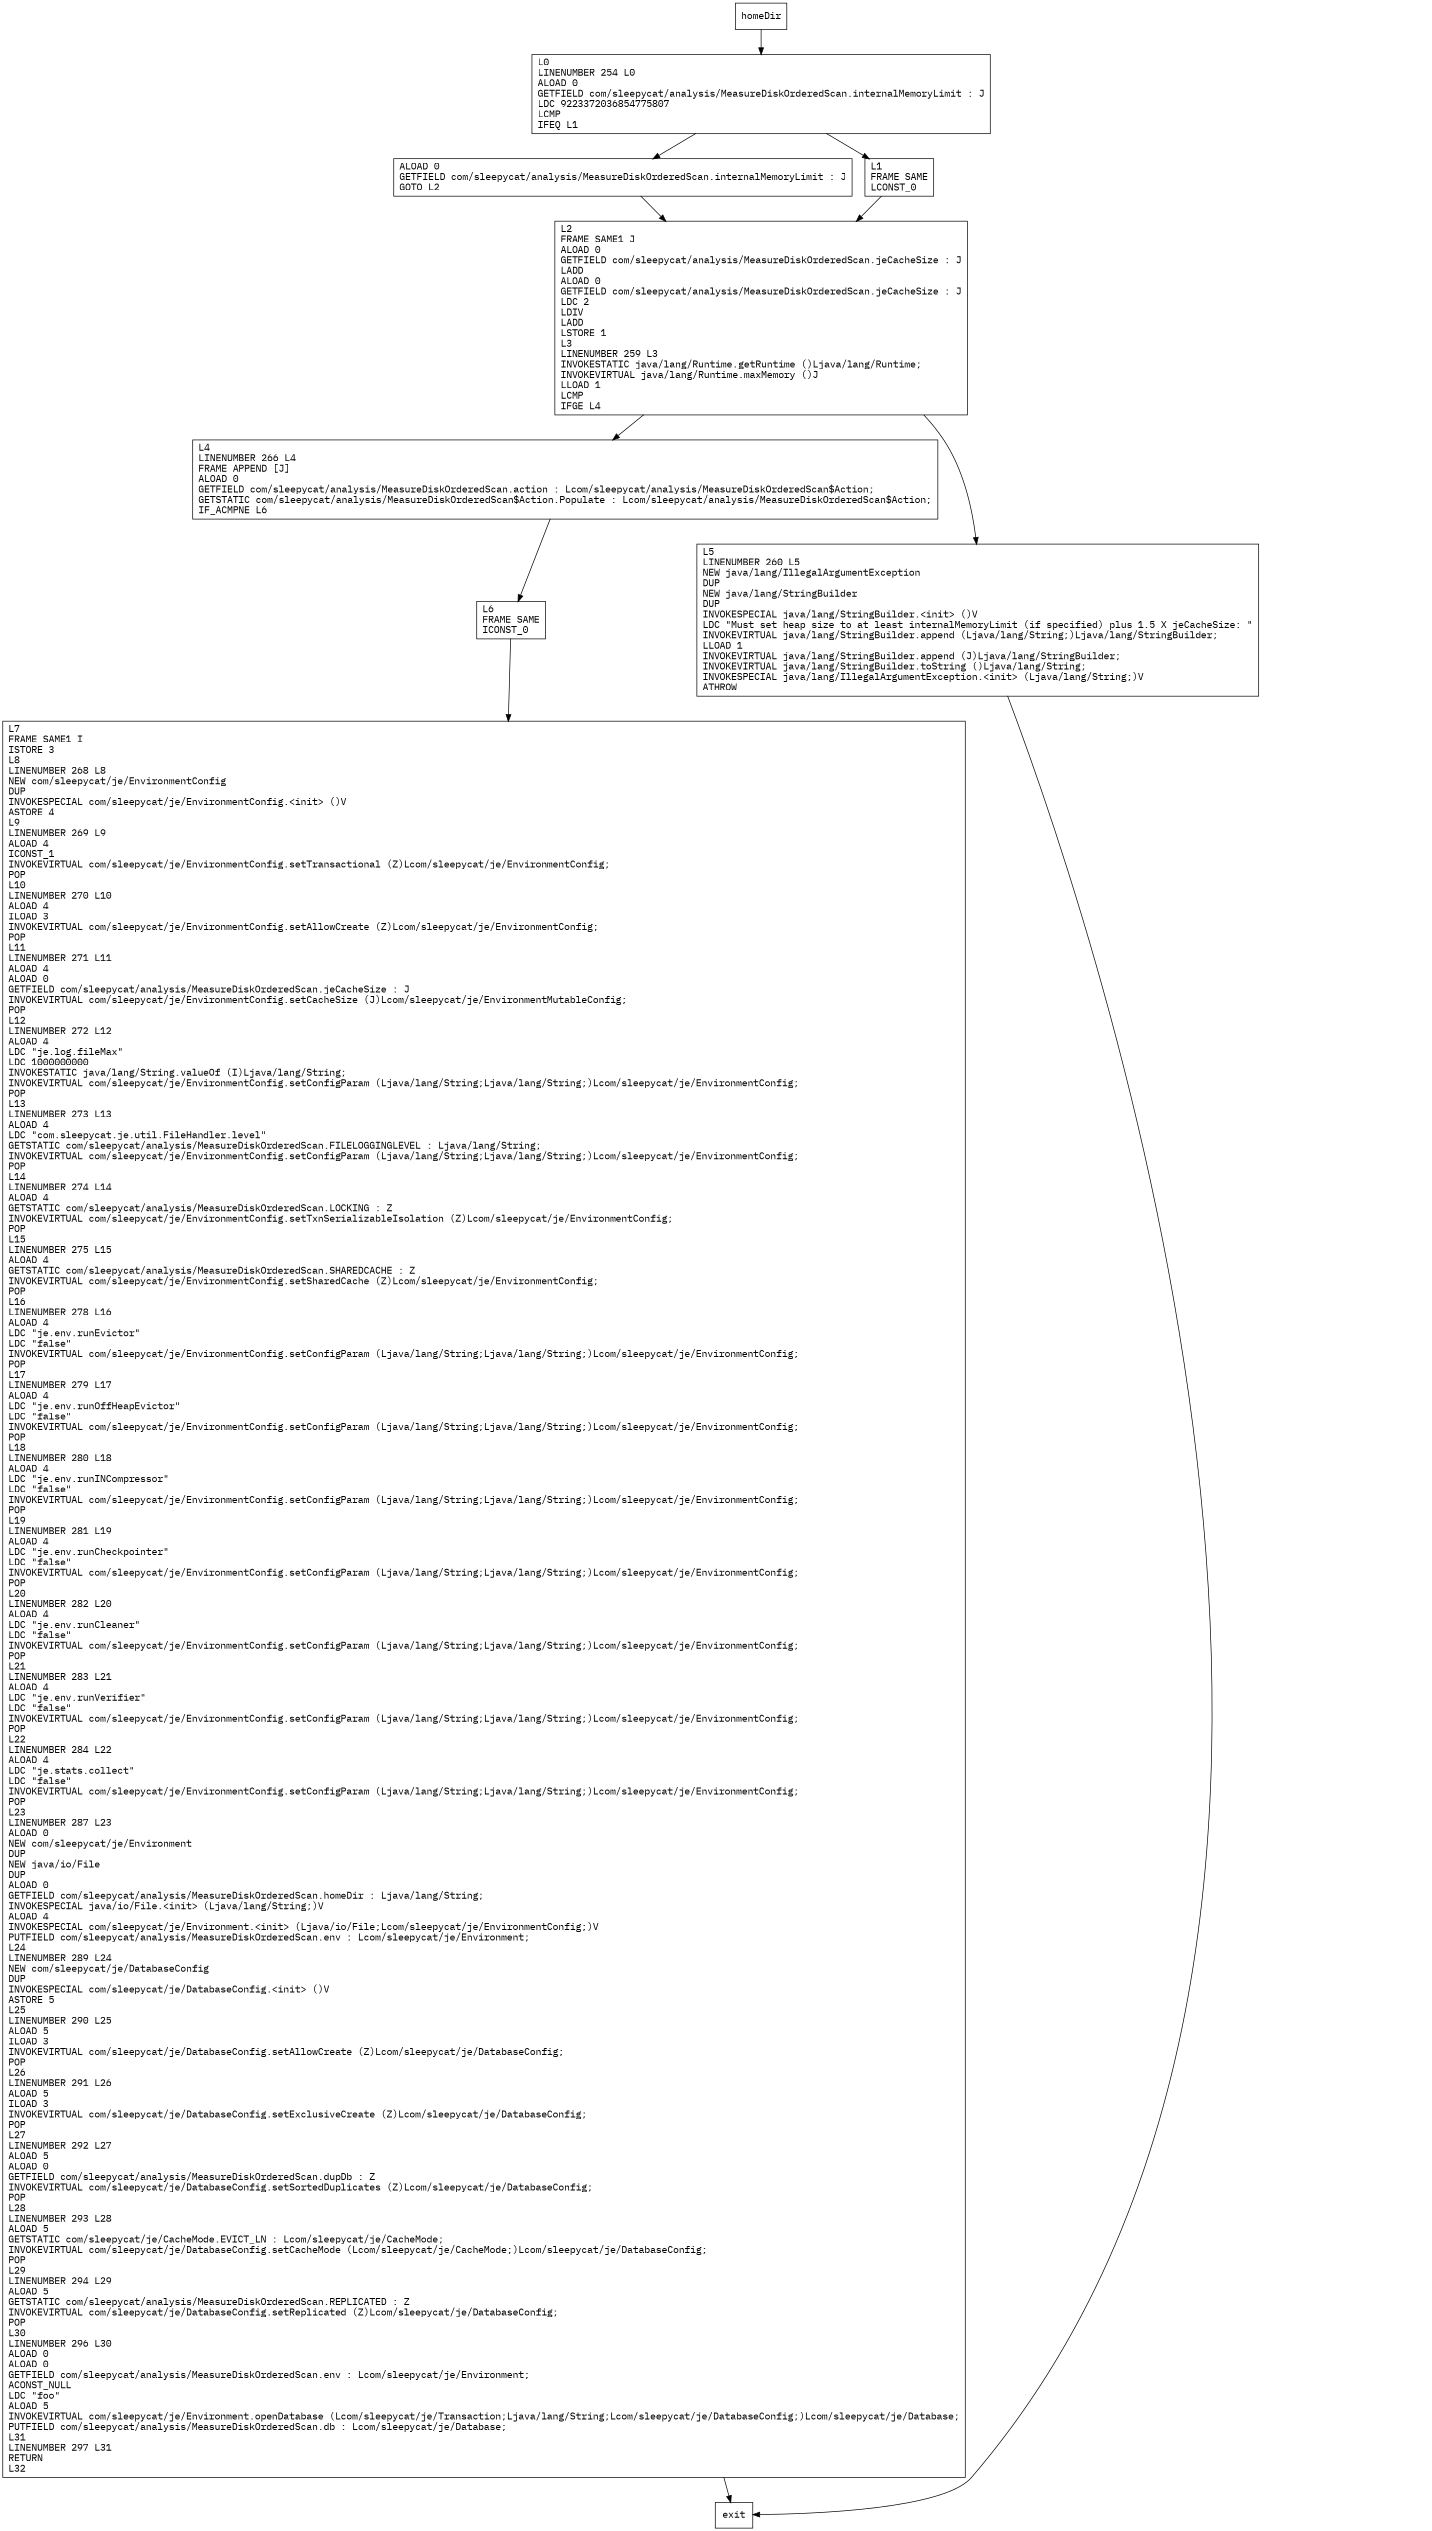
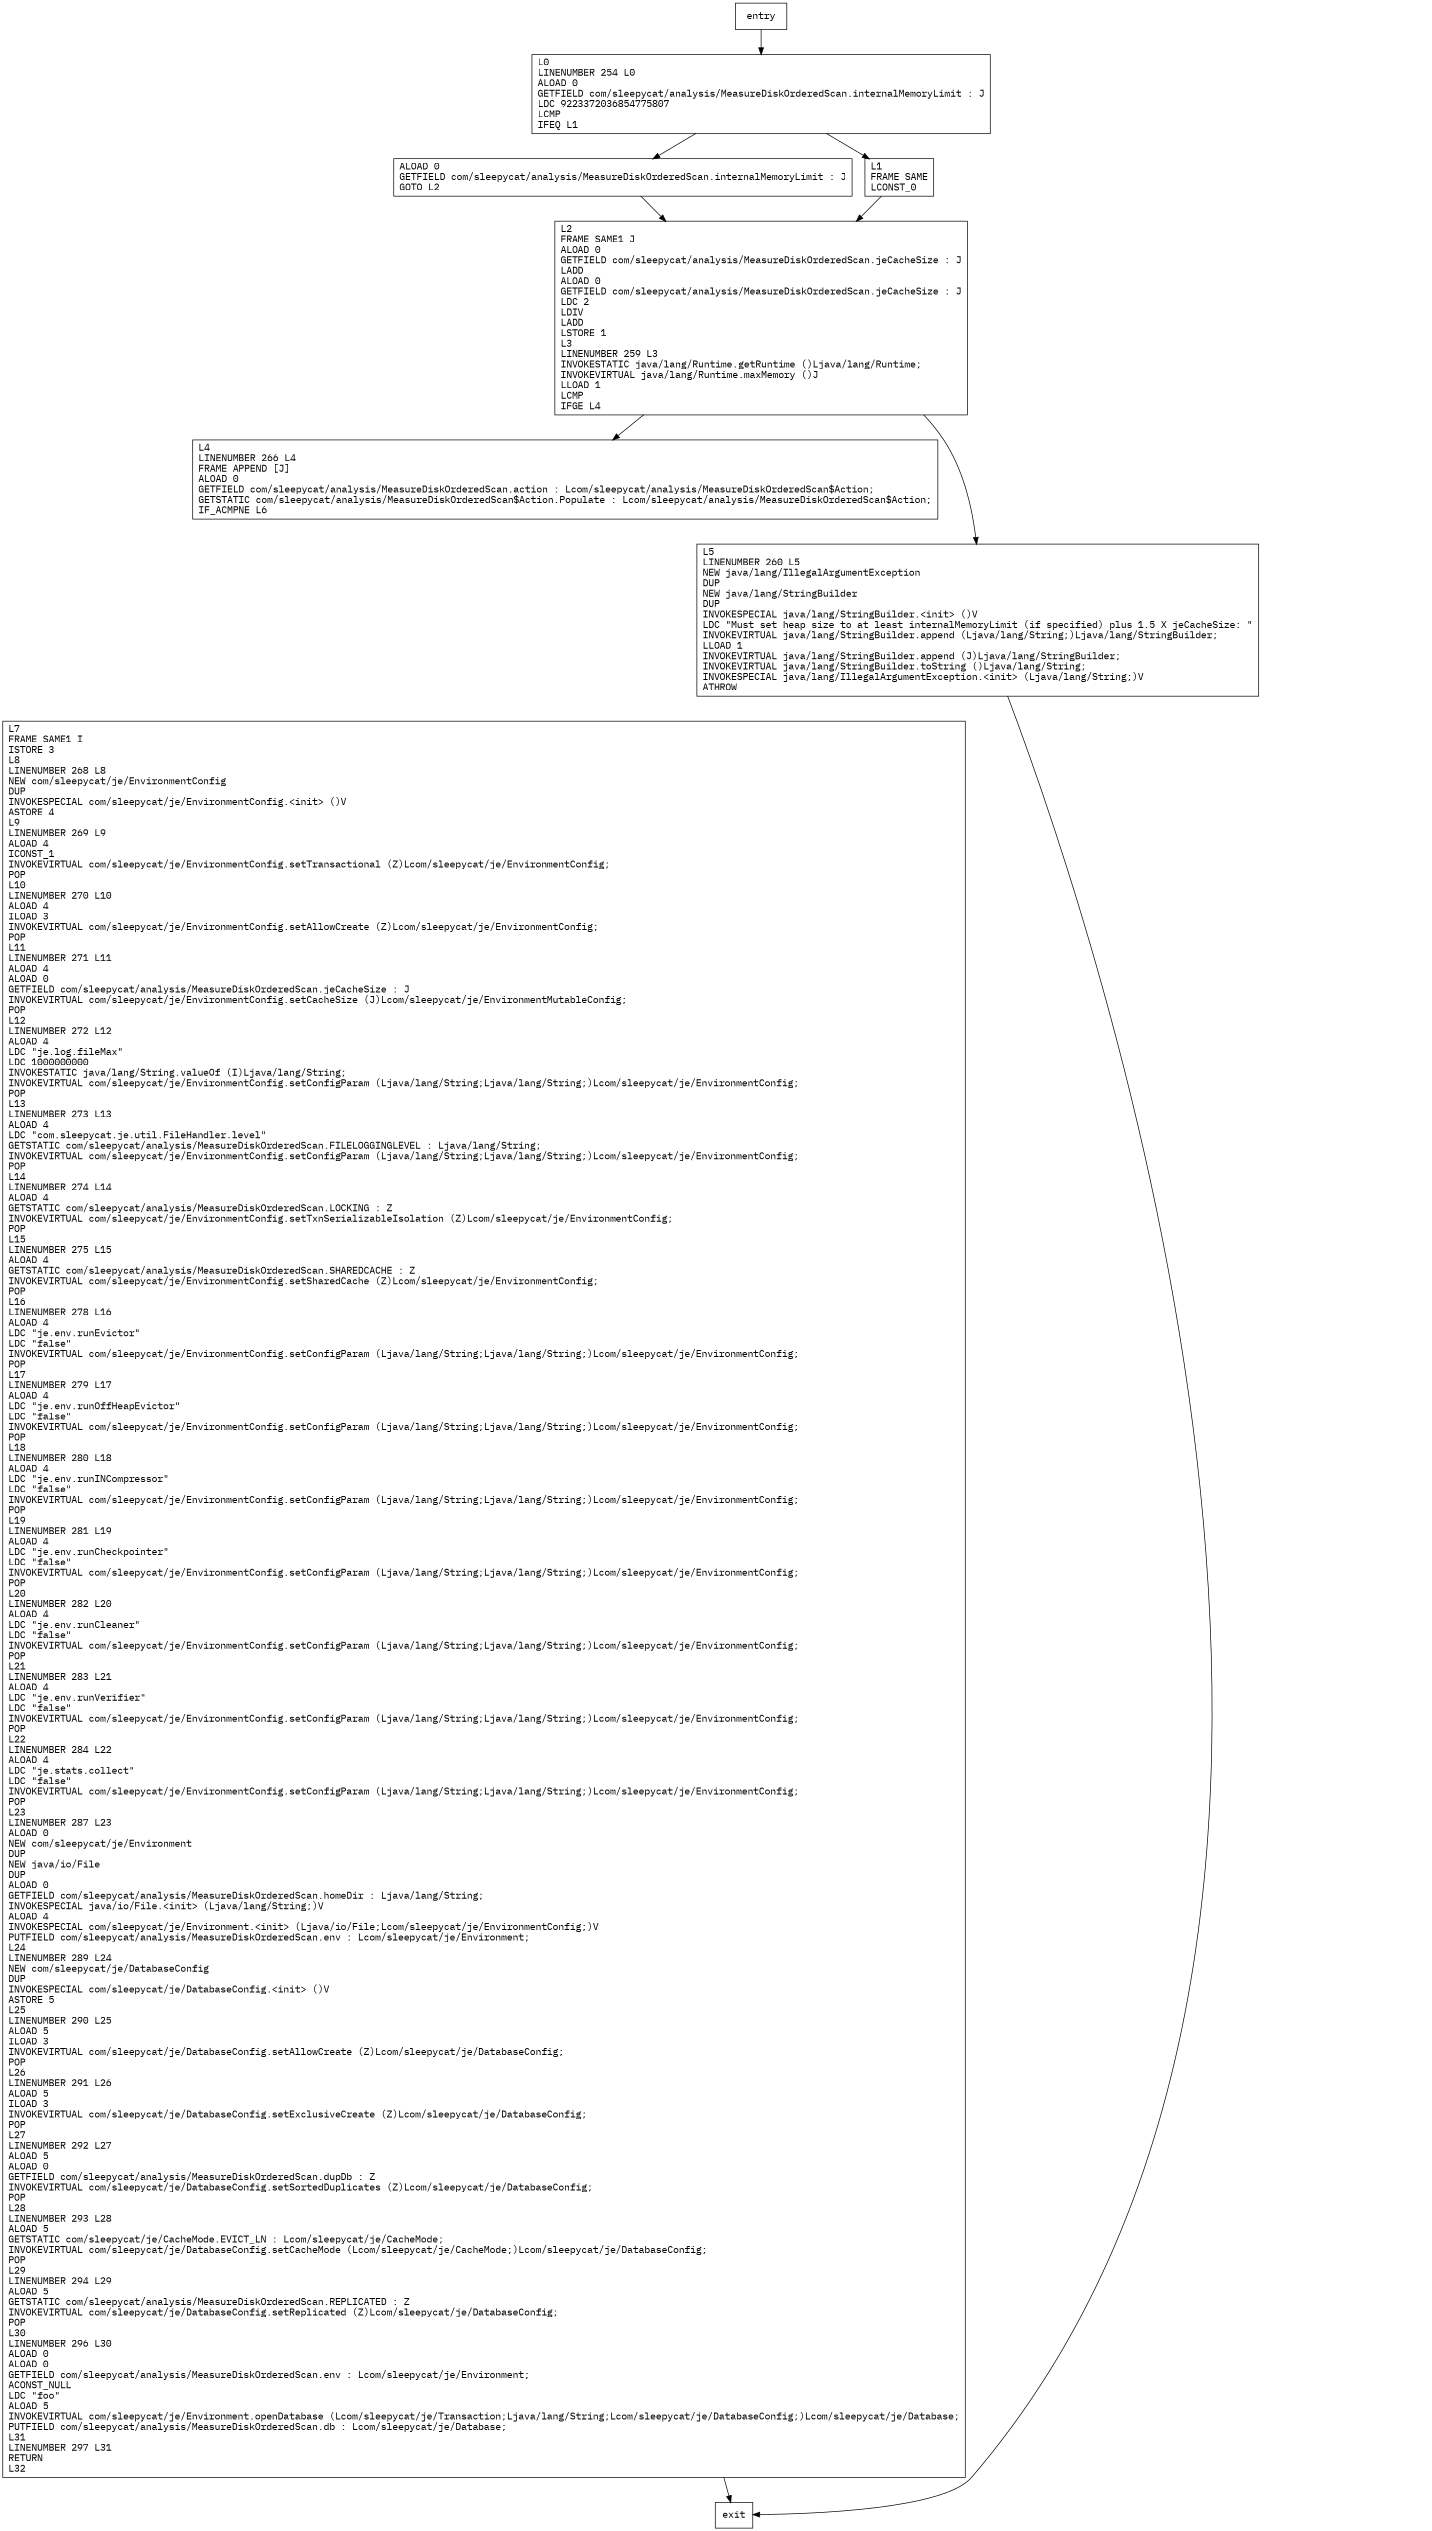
(761, 16) -> (761, 16)
(511, 620) -> none
